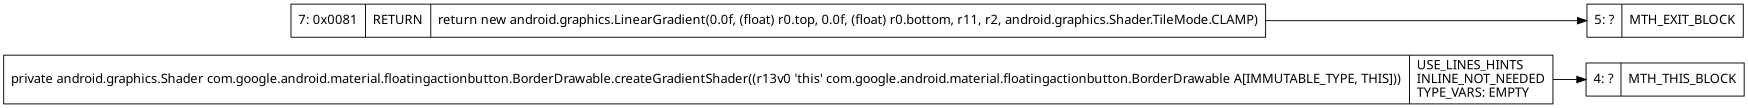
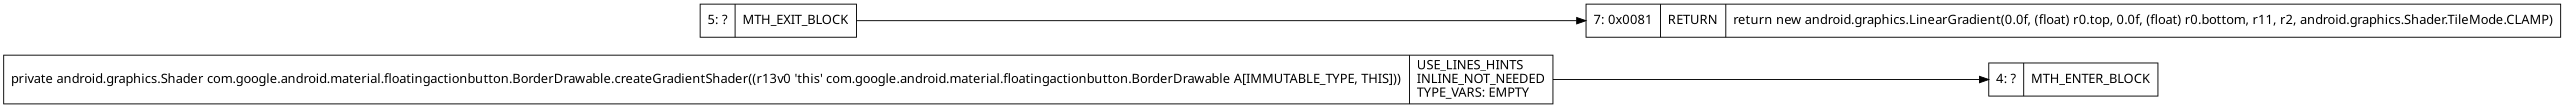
(1422, 21) -> (1217, 21)
(1683, 79) -> (2091, 79)
